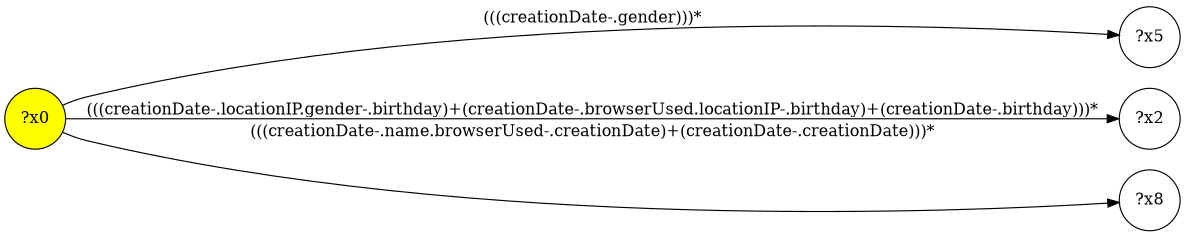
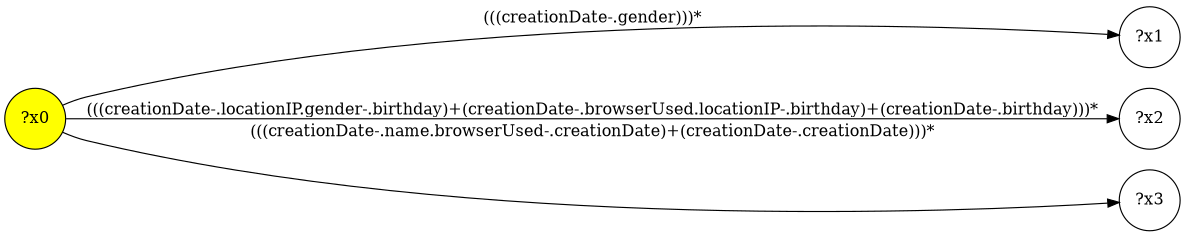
(1150, 37) -> (1150, 37)
(1150, 200) -> (1150, 200)
